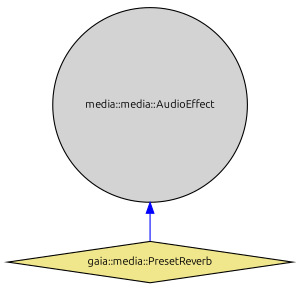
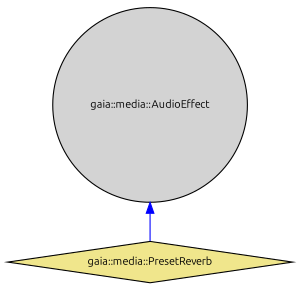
(150, 105) -> (150, 105)
